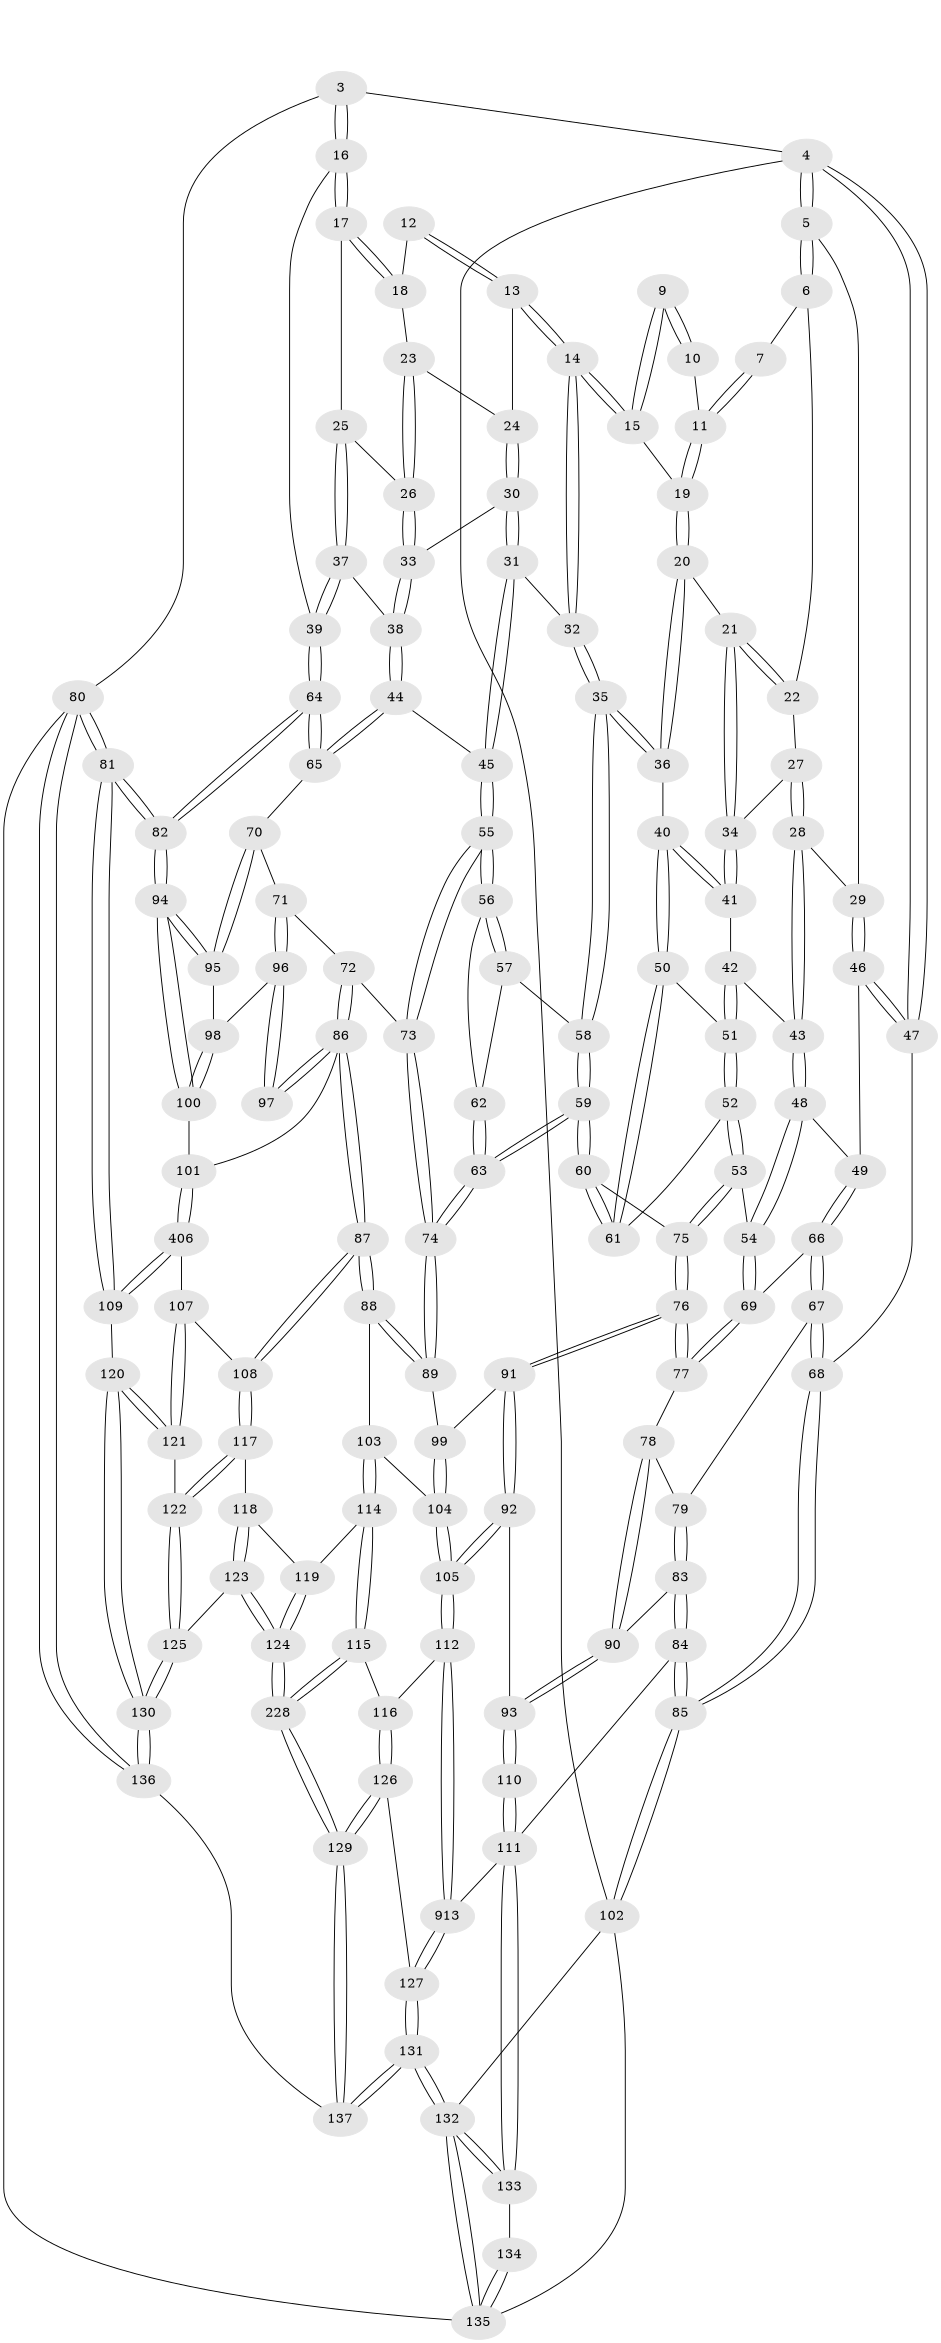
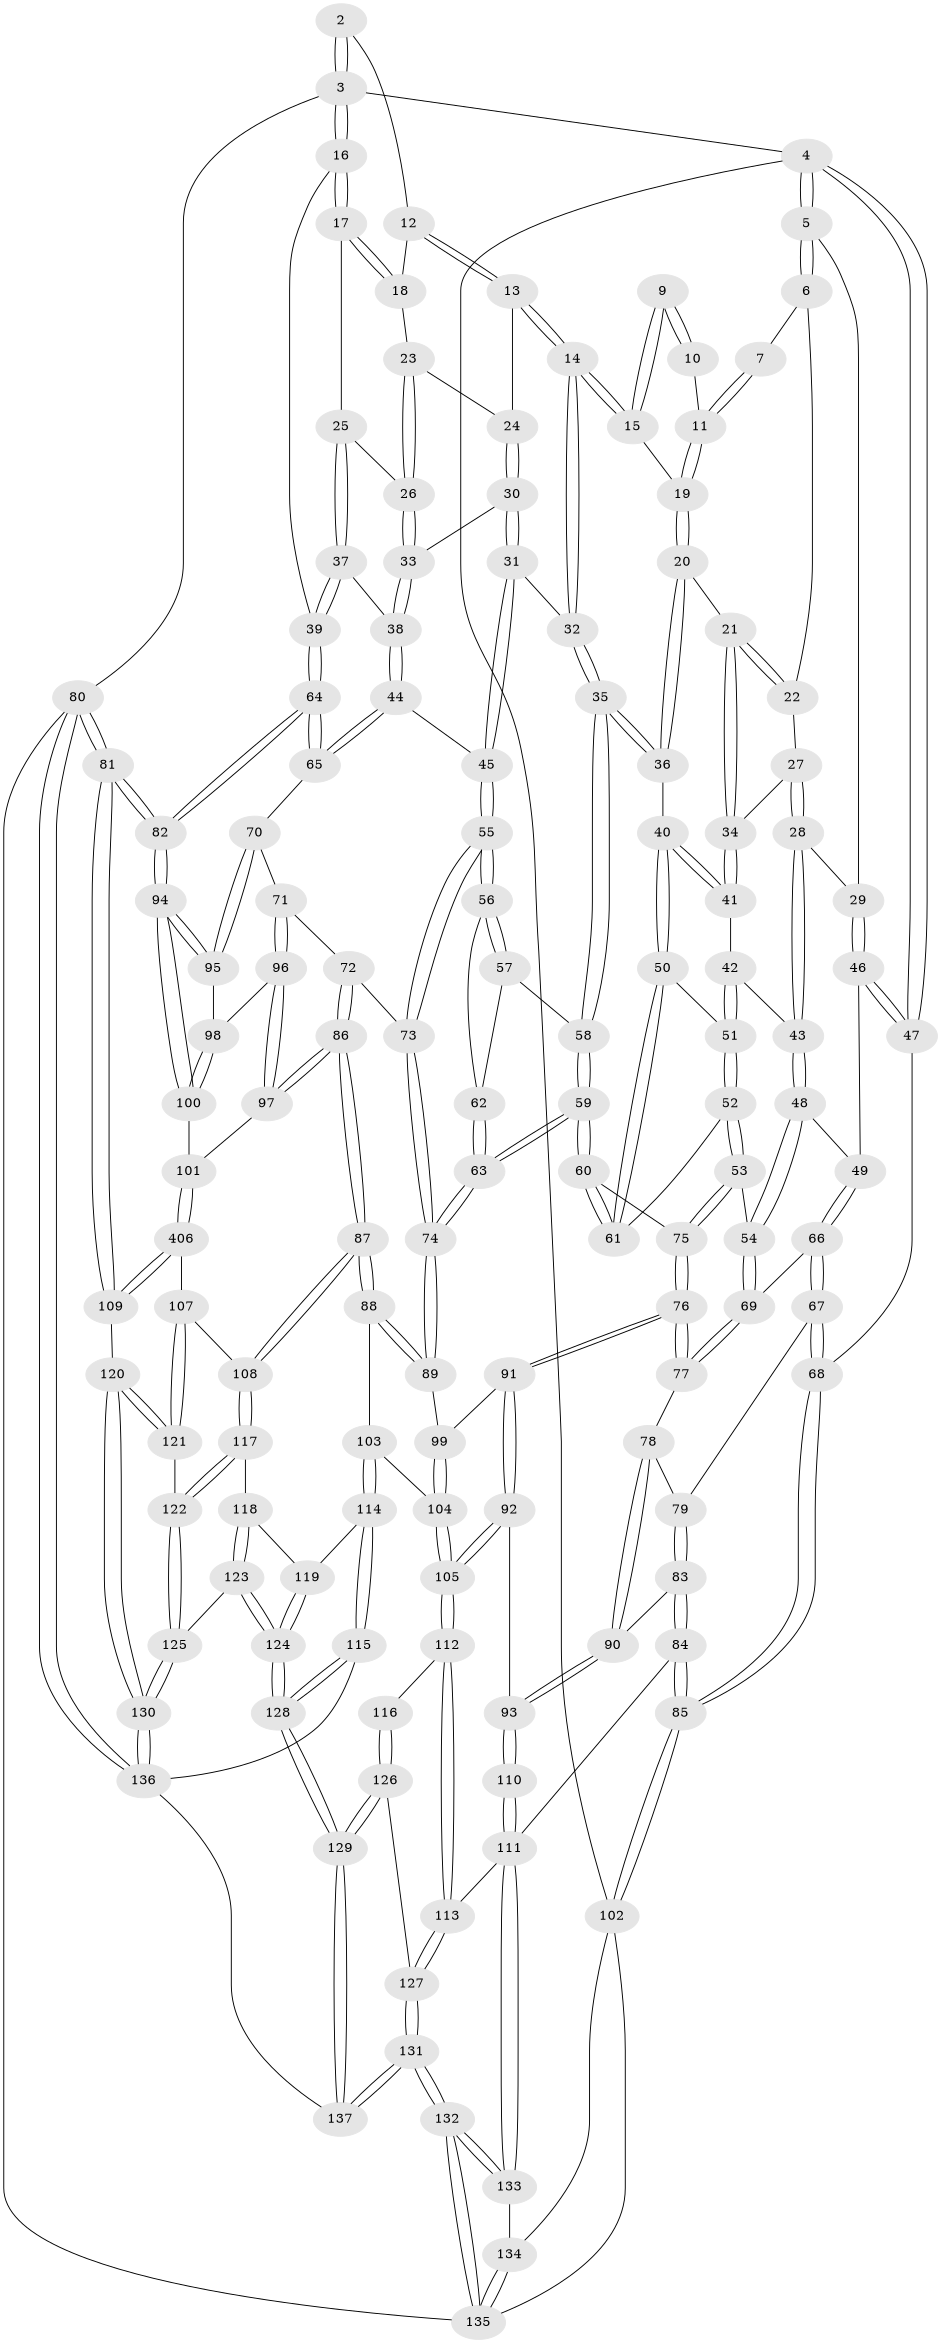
none -> (341, 21)
(293, 1128) -> (228, 1138)
(372, 1679) -> (283, 1749)
(278, 1713) -> (278, 1713)
(448, 1916) -> (448, 1916)
(530, 2018) -> (590, 2096)
